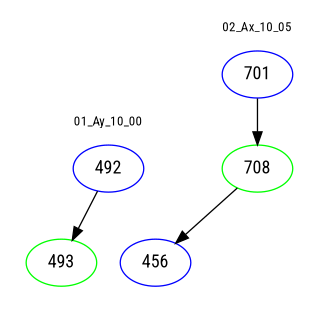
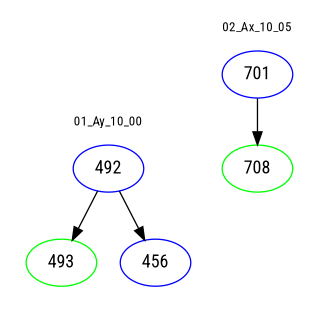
(211, 211) -> (129, 210)
